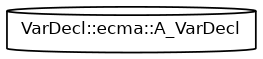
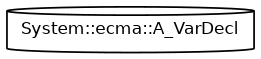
(131, 30) -> (131, 30)
